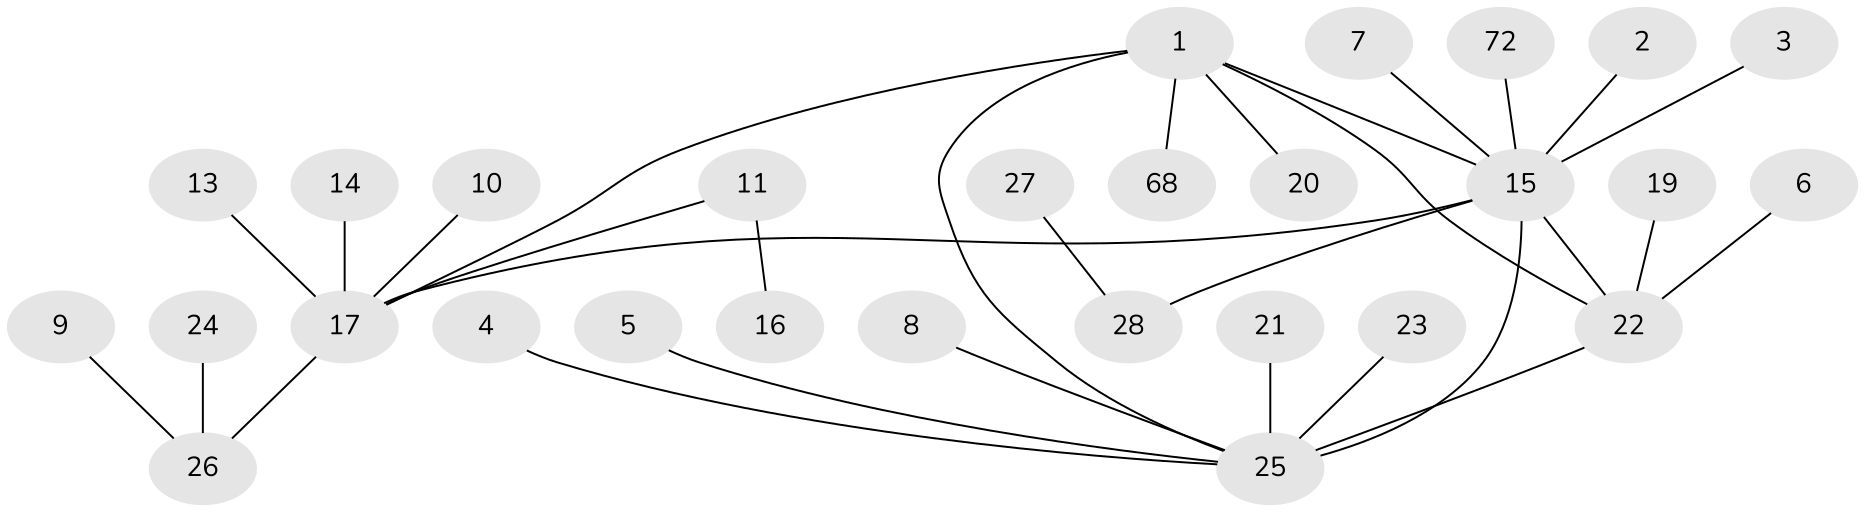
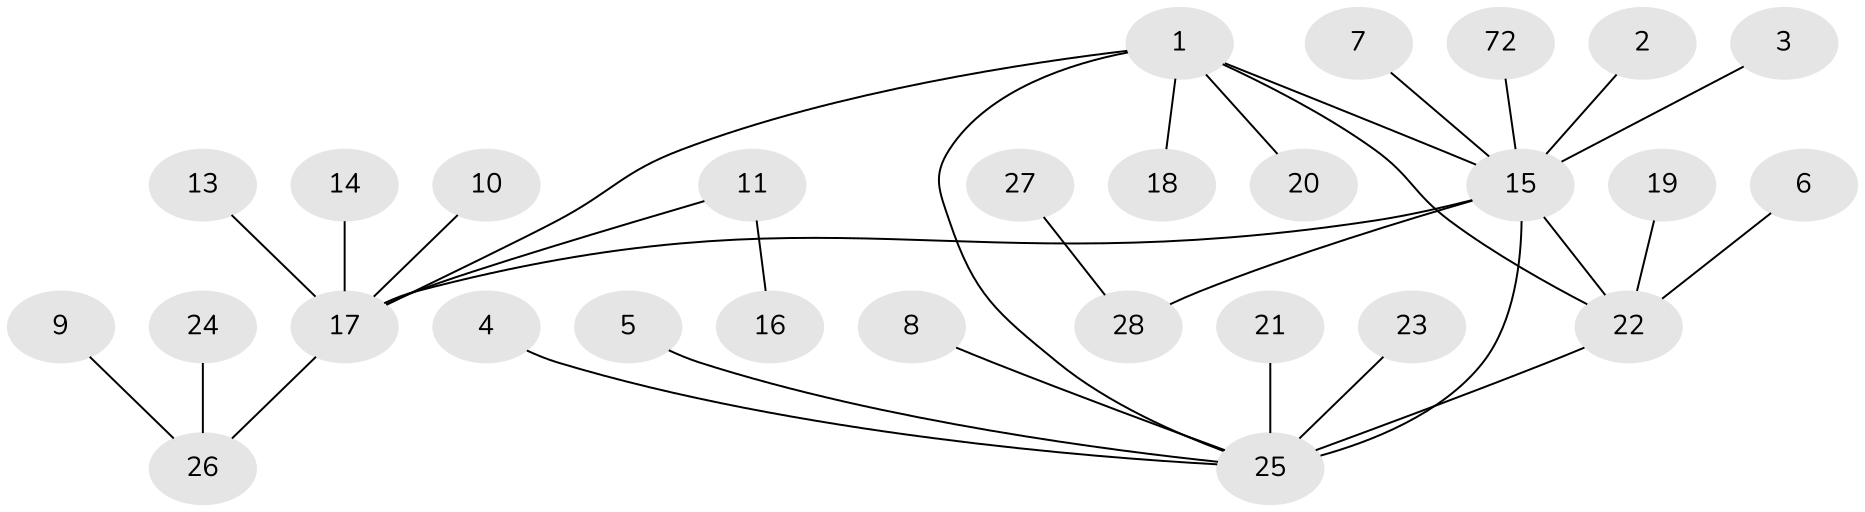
(1162, 185) -> (1162, 185)
